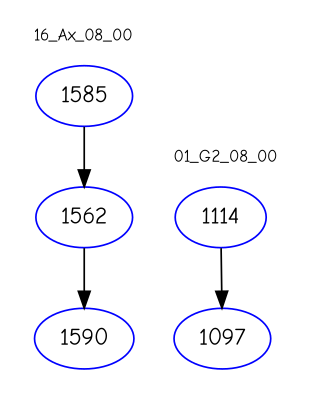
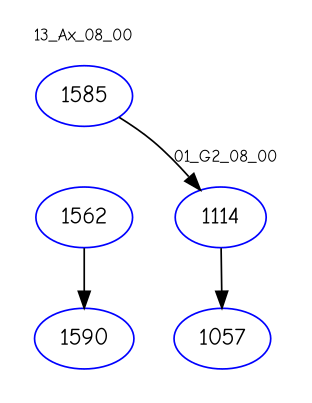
(83, 36) -> (83, 36)
(84, 148) -> (171, 158)
(222, 339) -> (222, 339)
